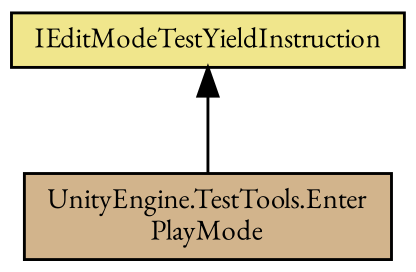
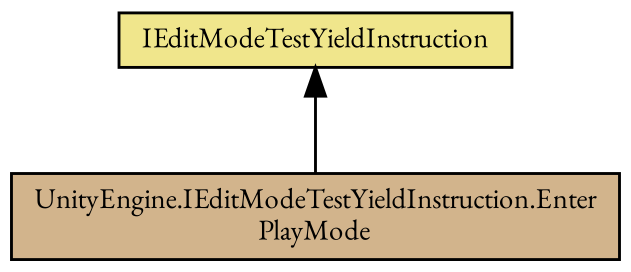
(208, 217) -> (315, 217)
